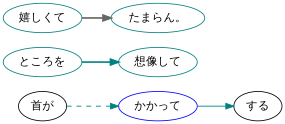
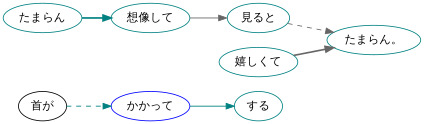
none -> (258, 18)
(43, 62) -> (43, 18)
(258, 106) -> (258, 106)
